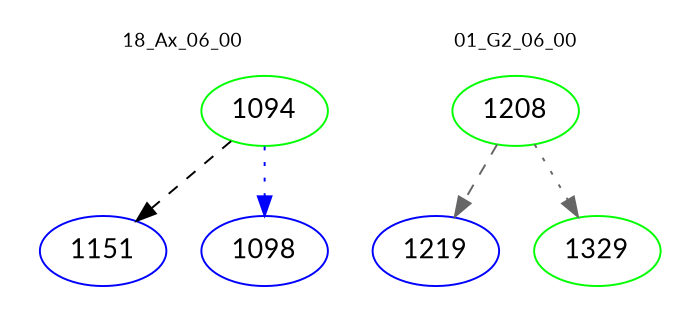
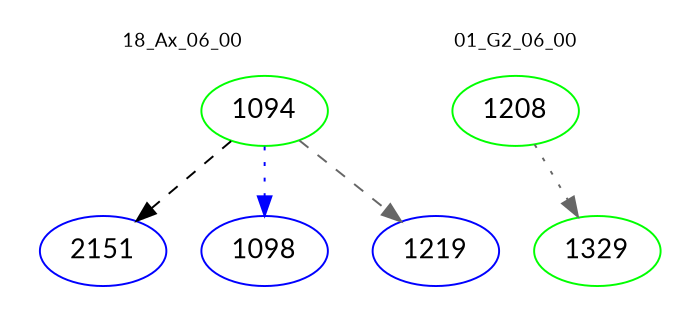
(481, 172) -> (330, 164)
(103, 251) -> (103, 251)
